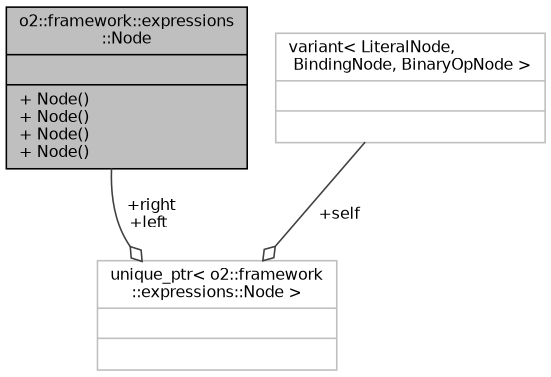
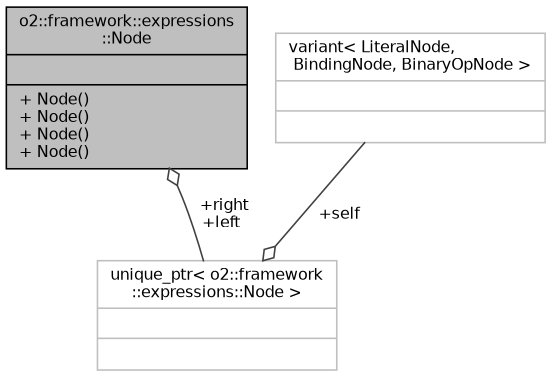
(115, 209) -> (192, 223)
